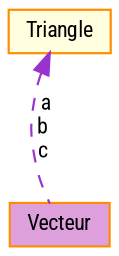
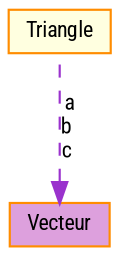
(32, 139) -> (60, 117)
